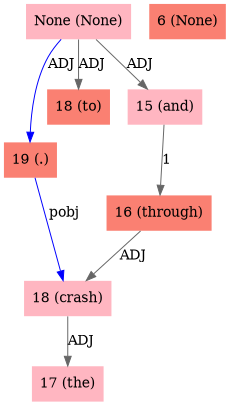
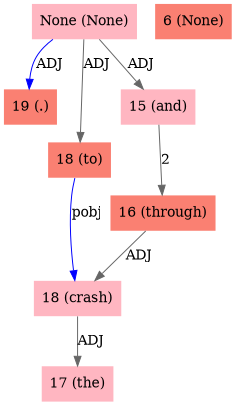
(167, 160) -> (166, 160)
(48, 224) -> (70, 224)
